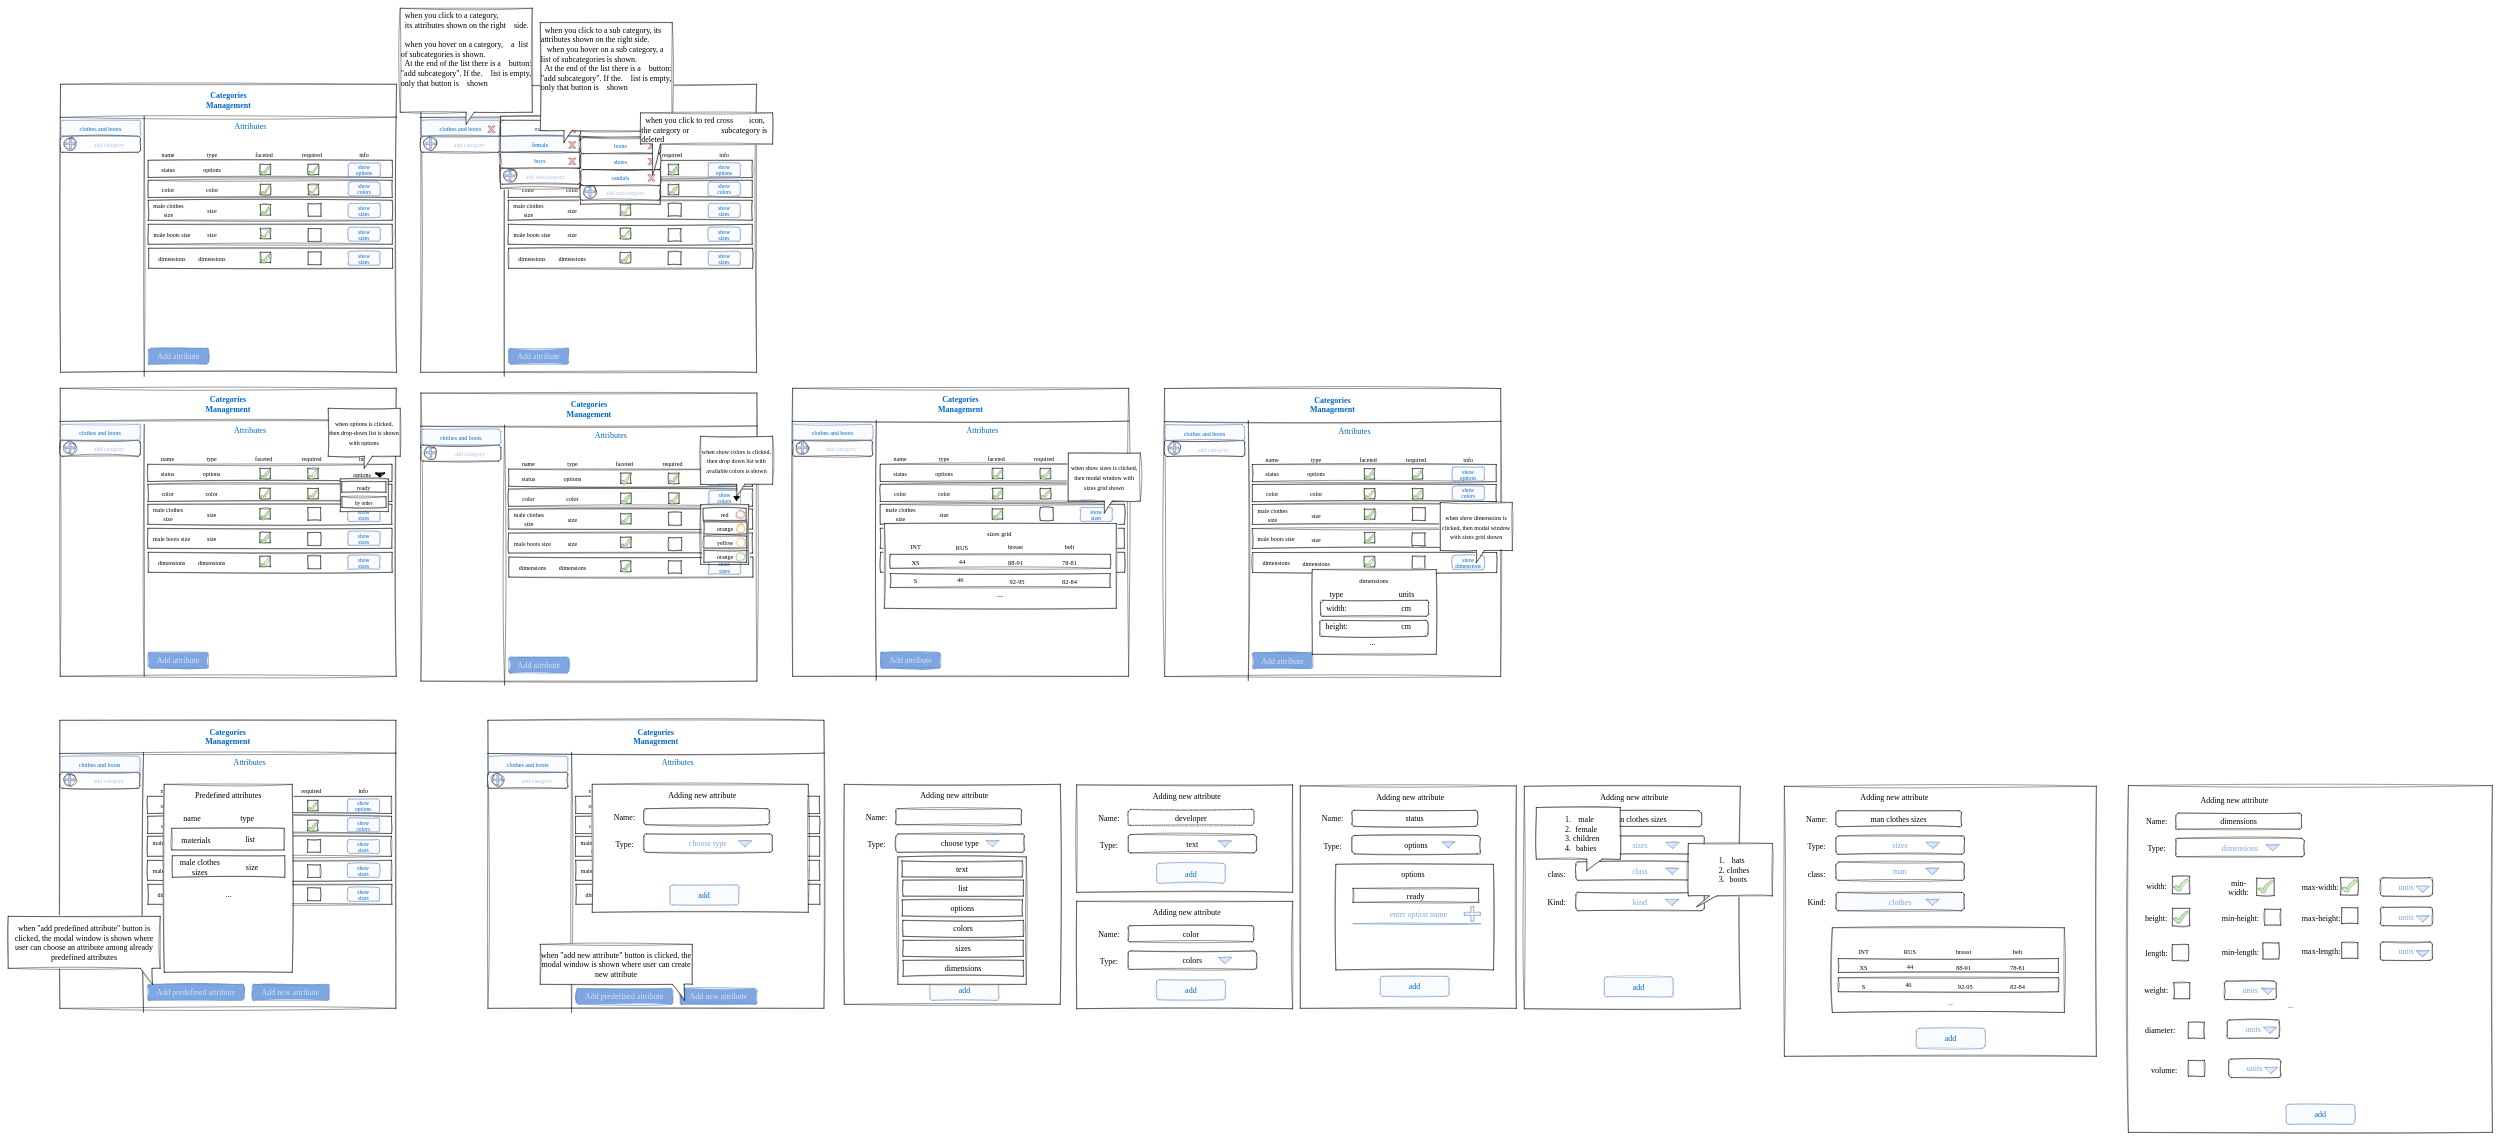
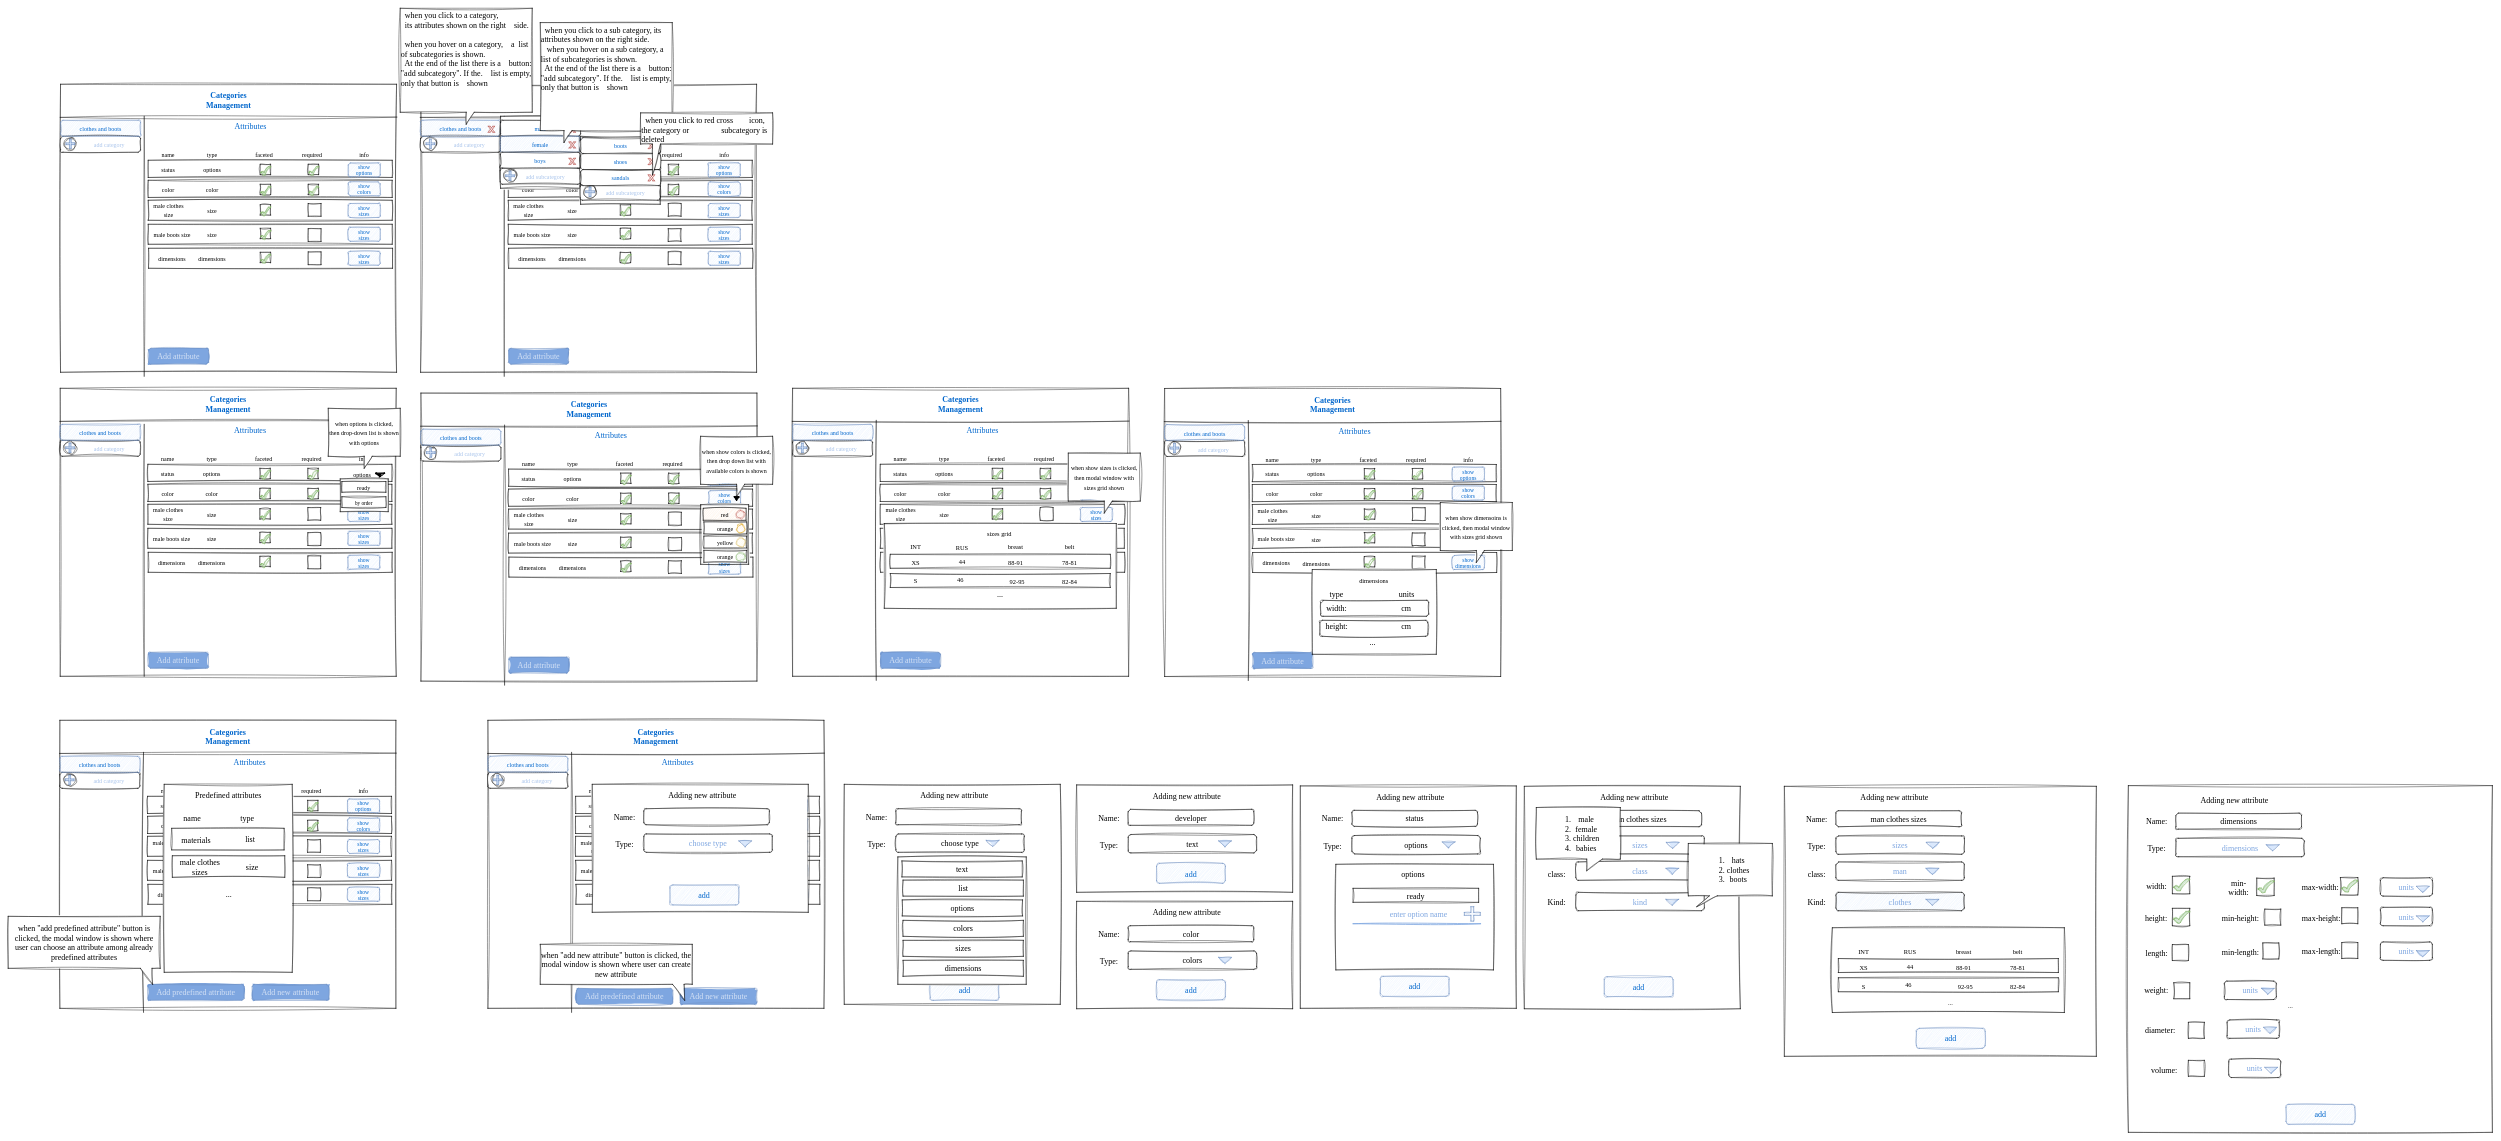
(725, 514) -> (725, 514)
(1191, 817) -> (1191, 817)
